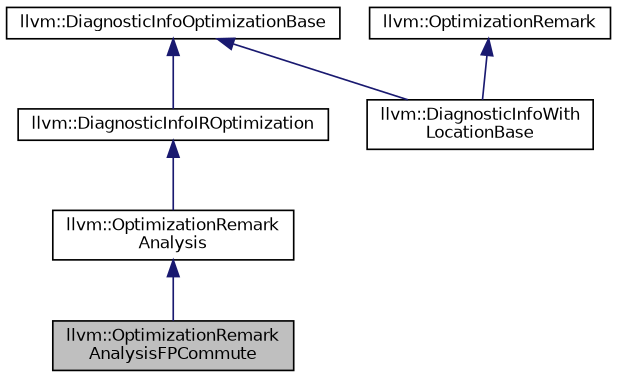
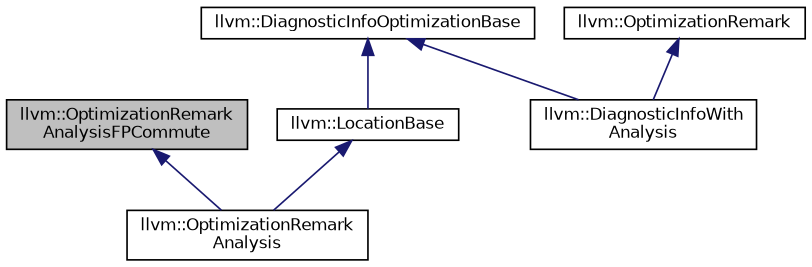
(173, 125) -> (368, 125)
(480, 125) -> (644, 125)
(173, 299) -> (194, 185)
